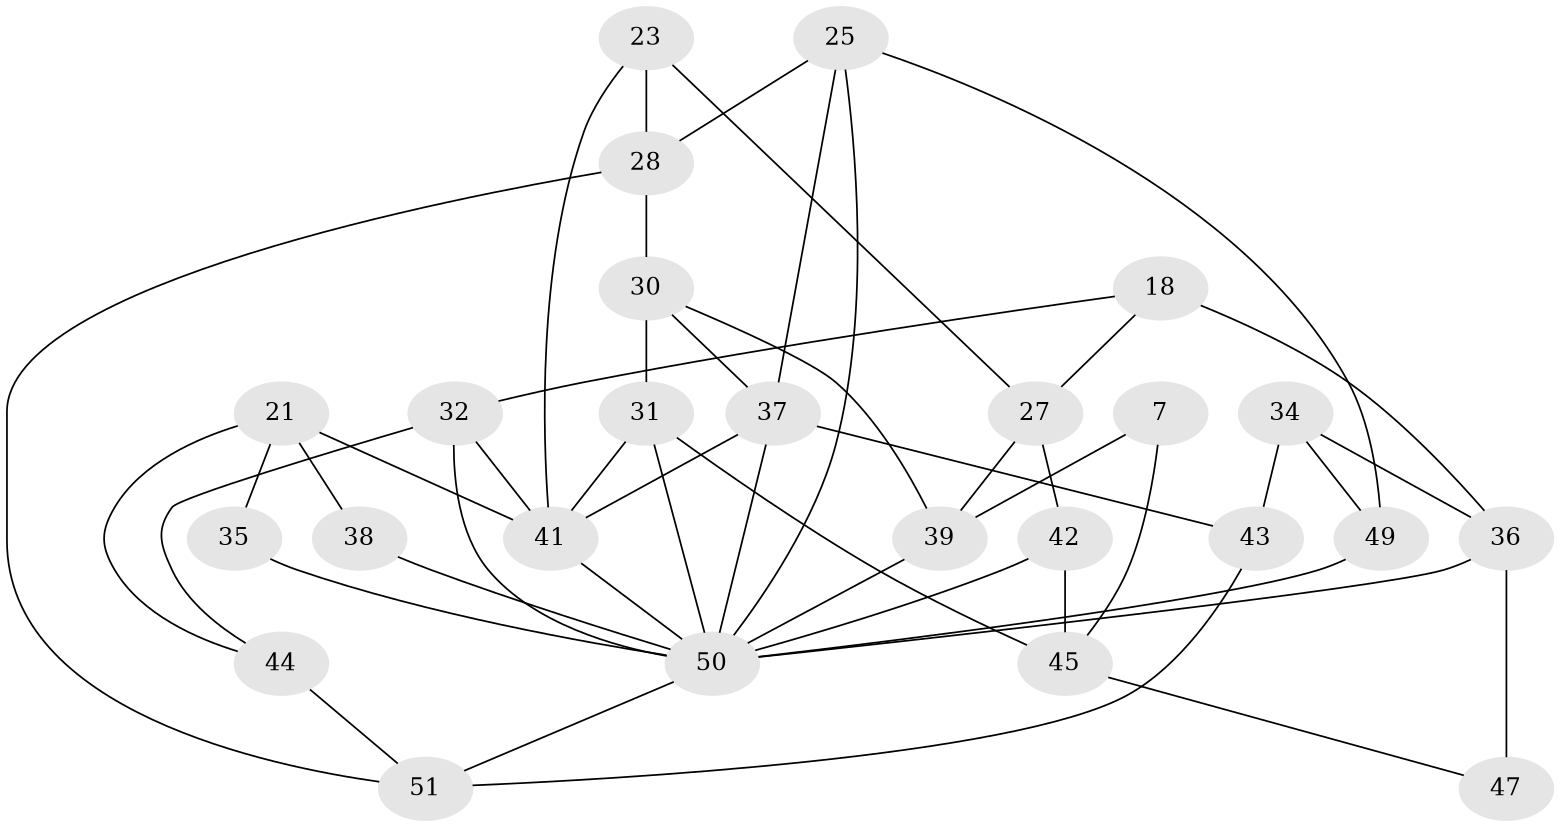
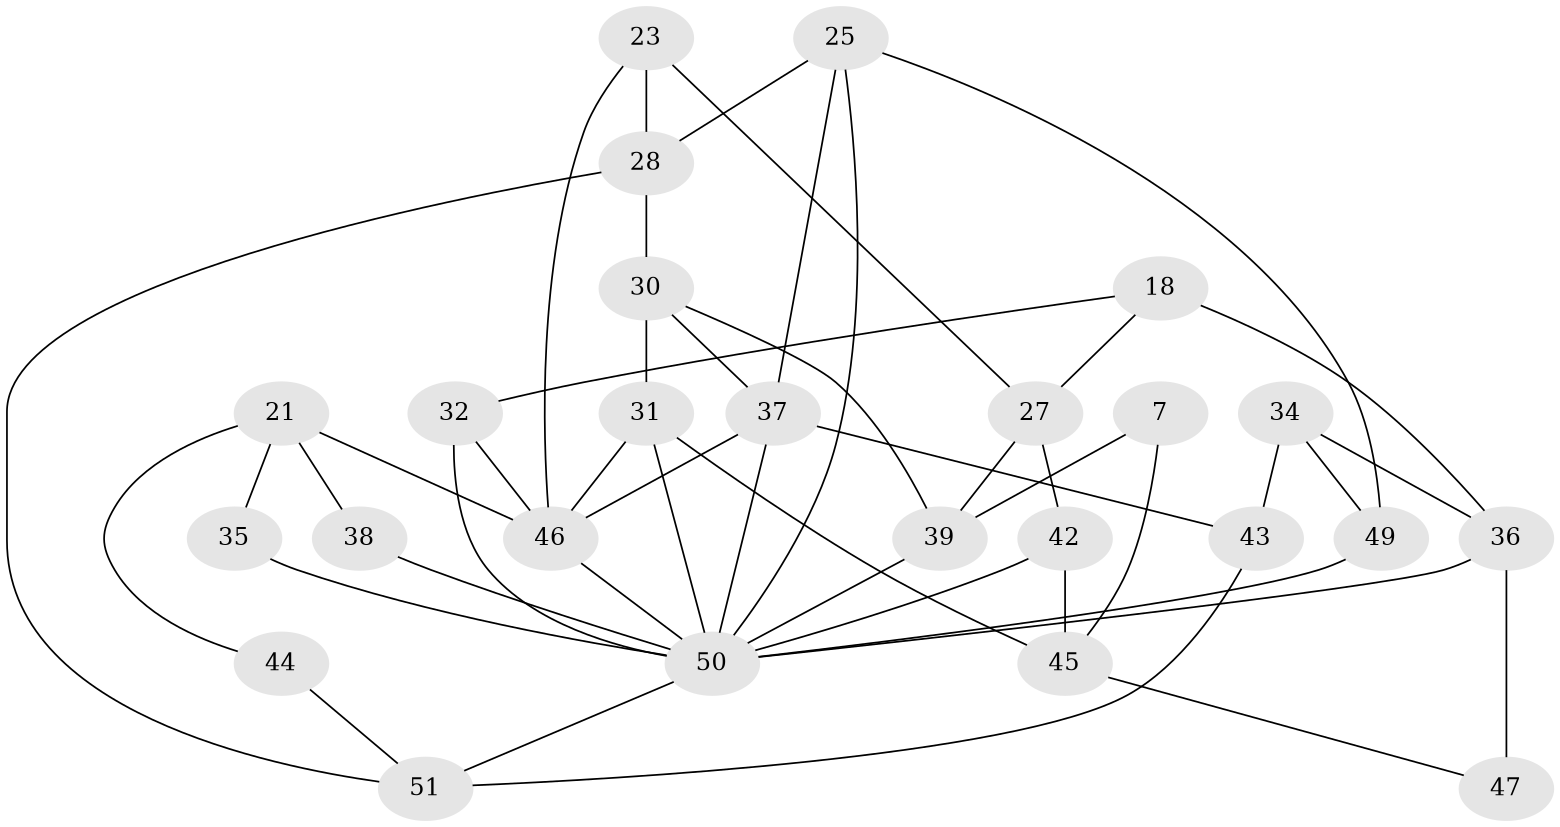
(210, 491) -> none
(551, 539) -> (551, 539)
